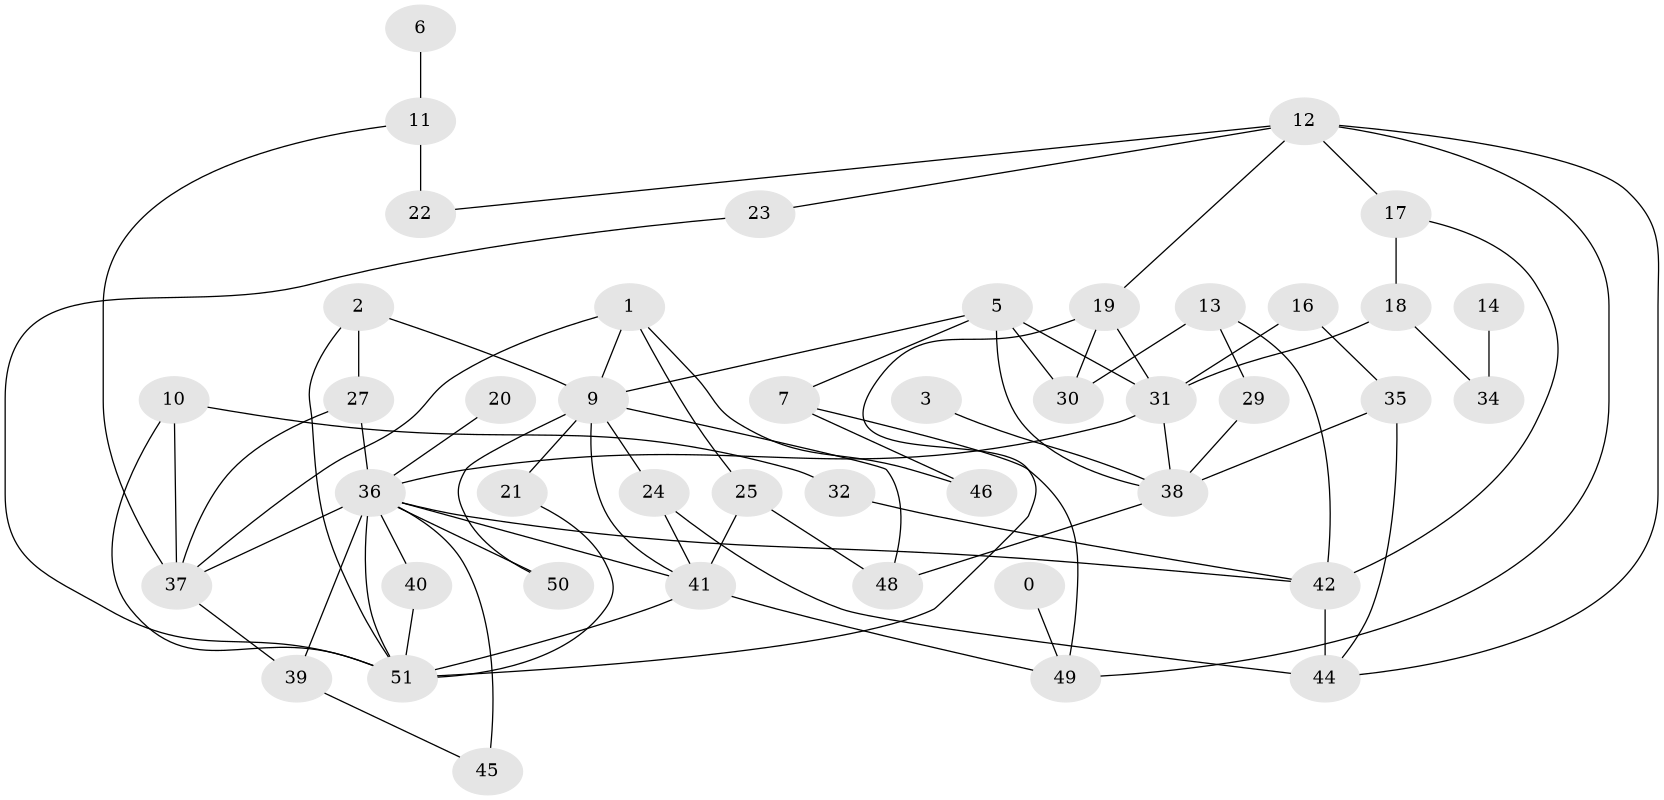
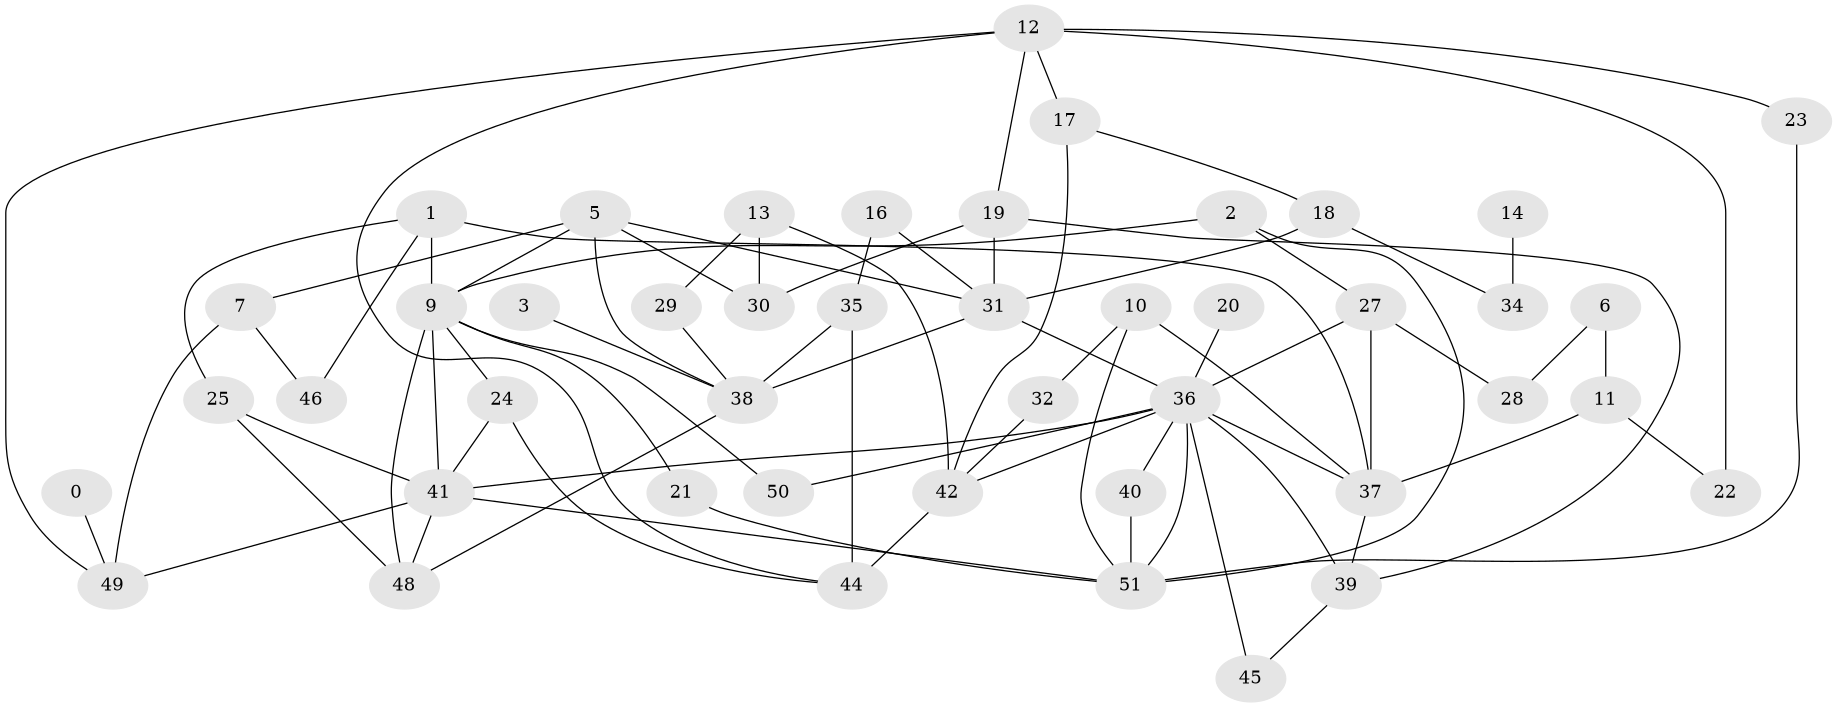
none -> (1513, 400)
none -> (422, 539)
(975, 570) -> (1578, 262)
